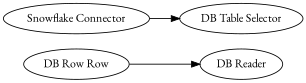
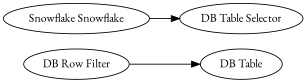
(76, 19) -> (76, 19)
(76, 64) -> (76, 64)
(241, 64) -> (241, 64)
